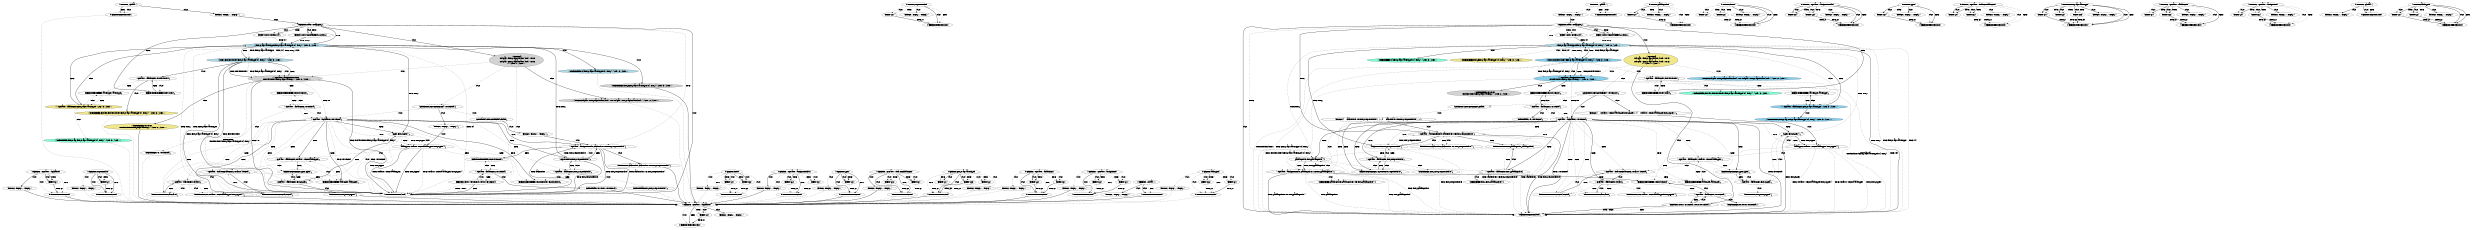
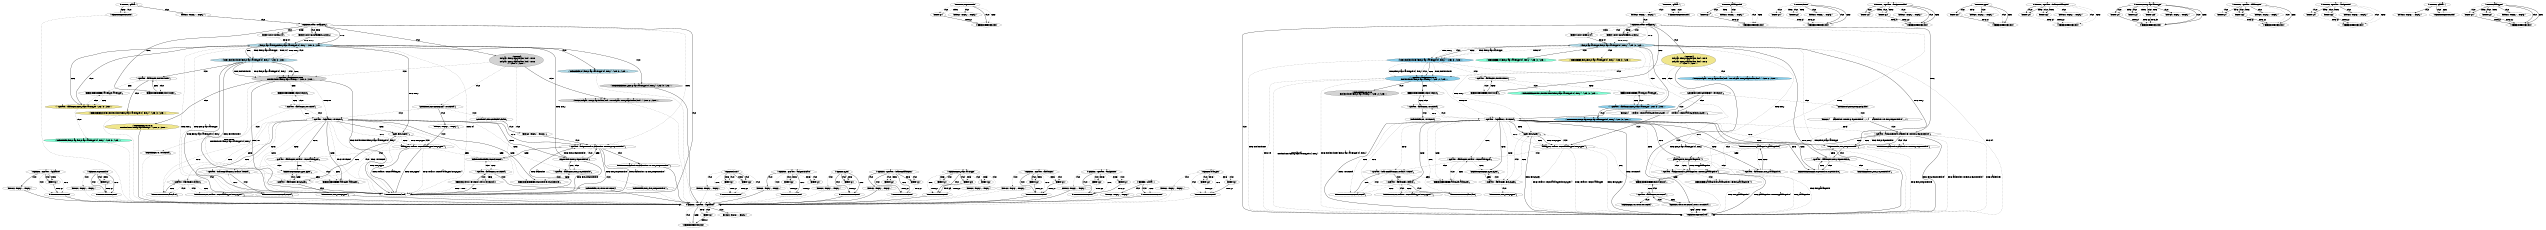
(1514, 159) -> (1766, 159)
(1487, 182) -> none
